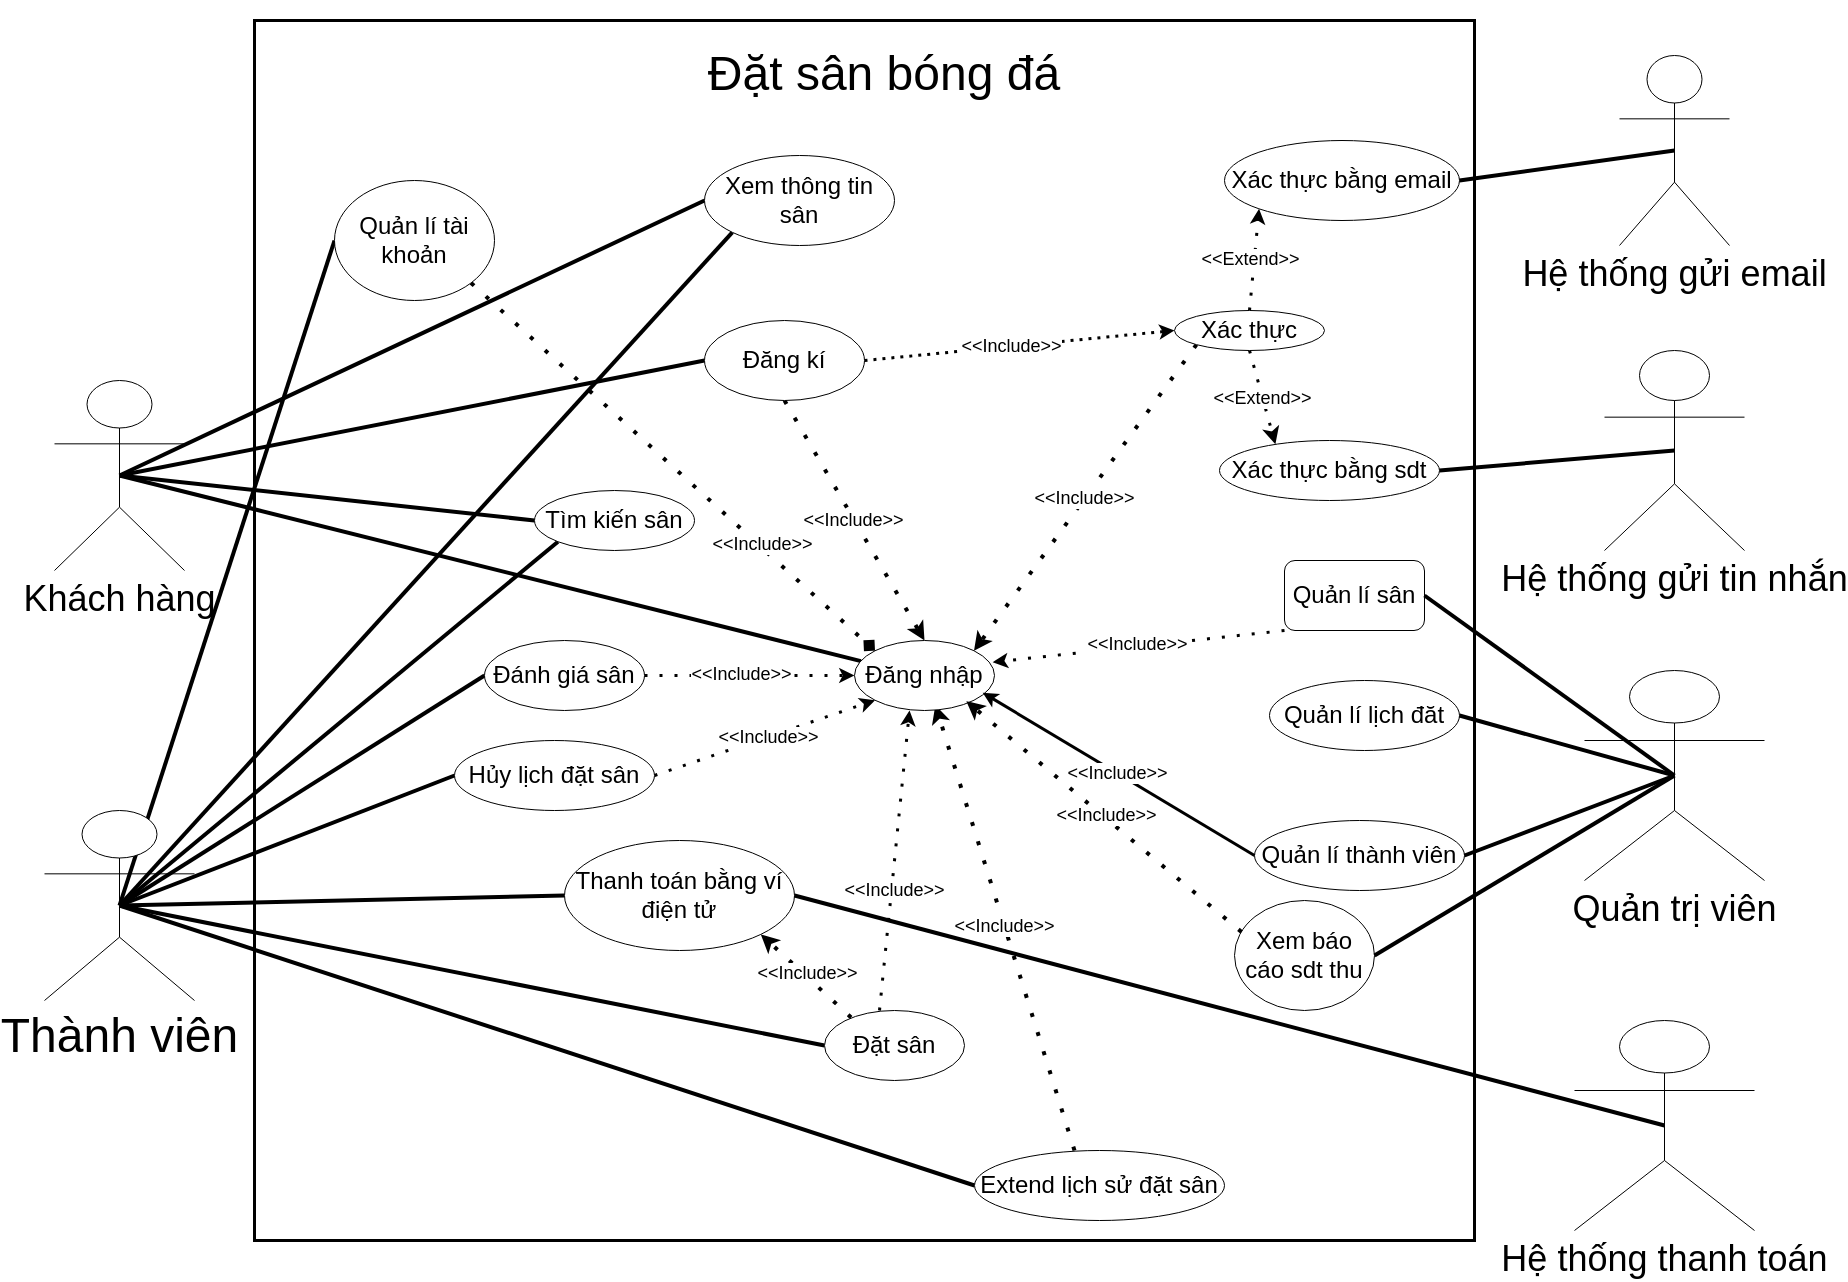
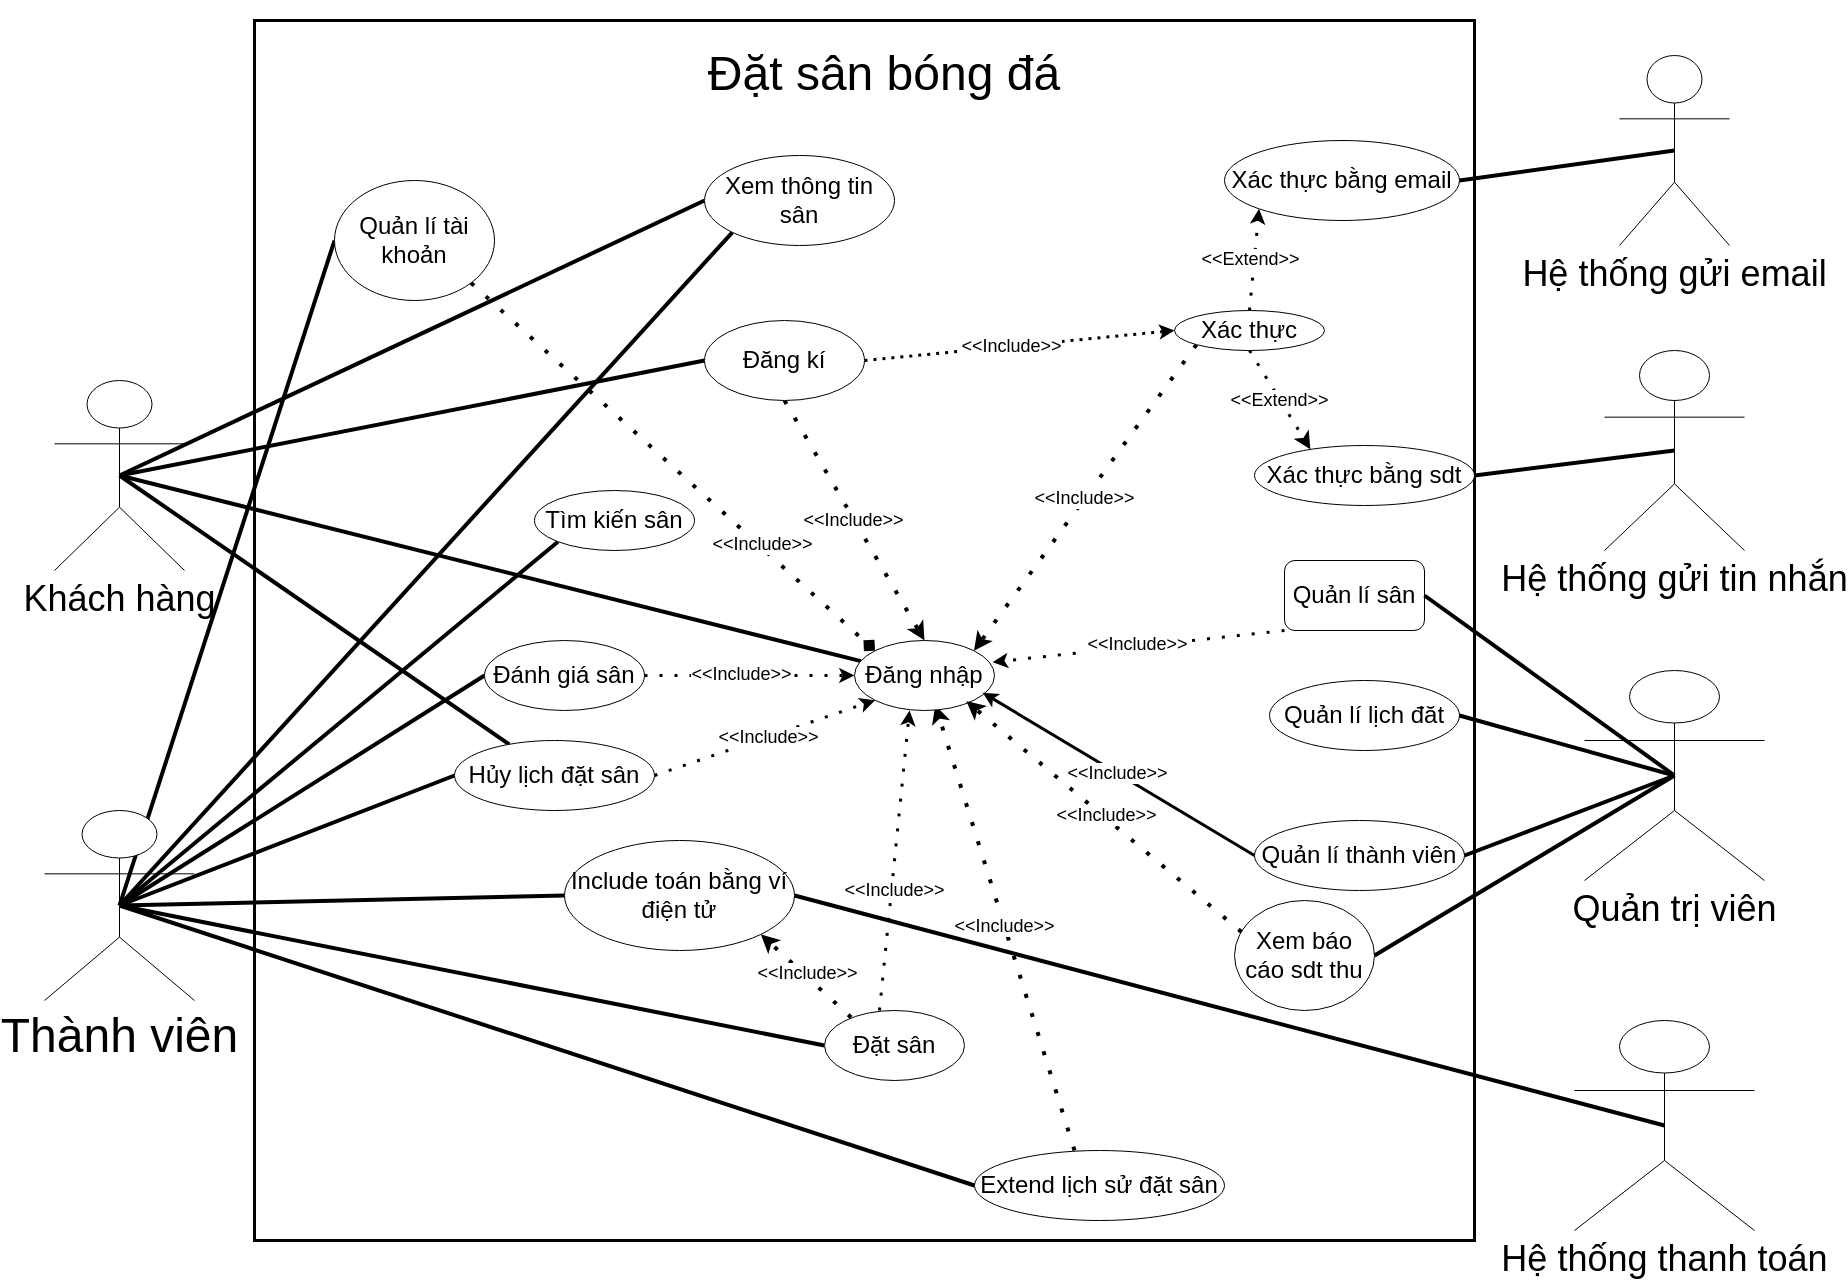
(1330, 471) -> (1365, 476)
(331, 498) -> (315, 610)
(680, 896) -> (680, 896)
